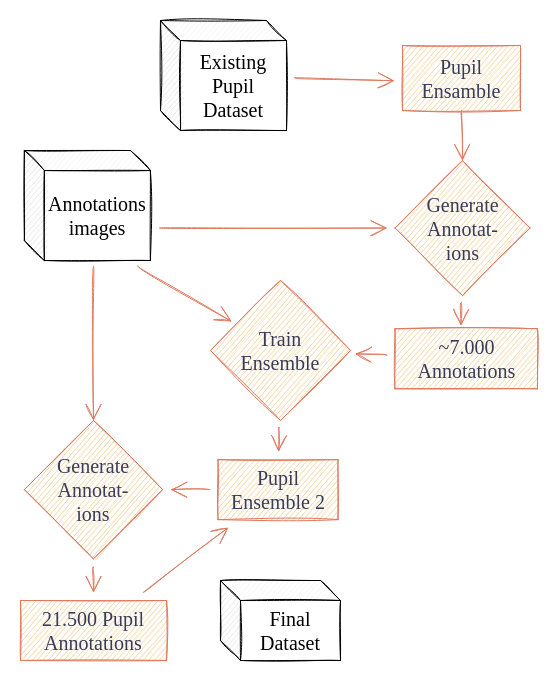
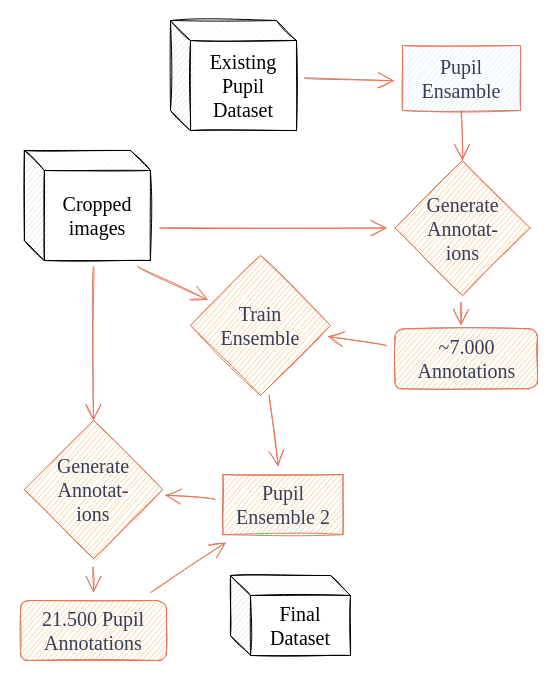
(224, 76) -> (234, 76)
(462, 78) -> (462, 78)
(98, 216) -> (98, 216)
(281, 351) -> (261, 326)
(466, 359) -> (466, 359)
(278, 490) -> (283, 505)
(281, 621) -> (291, 616)
(94, 631) -> (94, 631)
